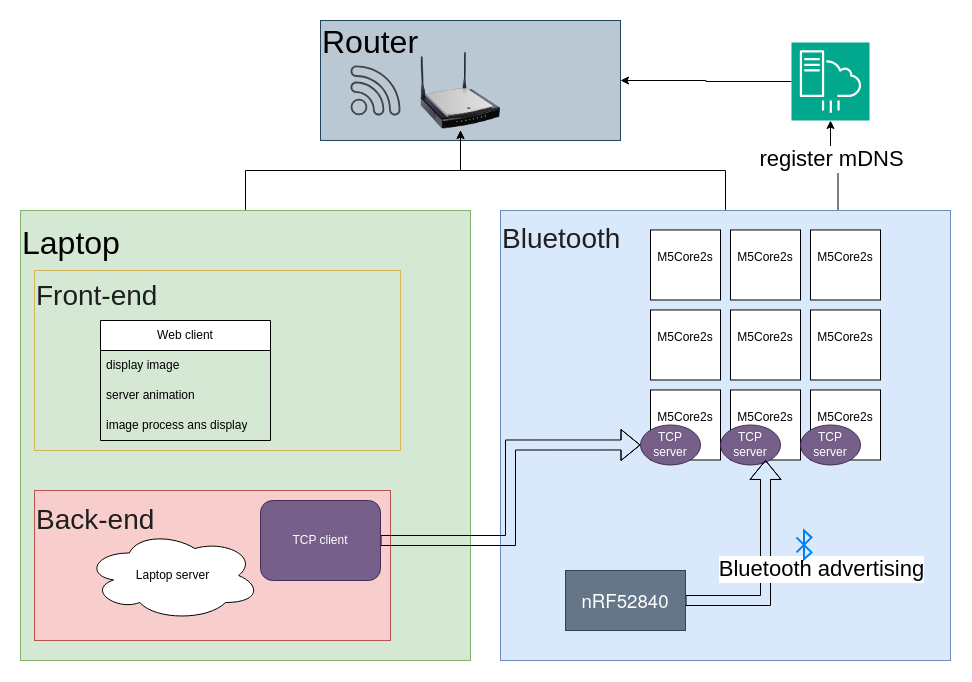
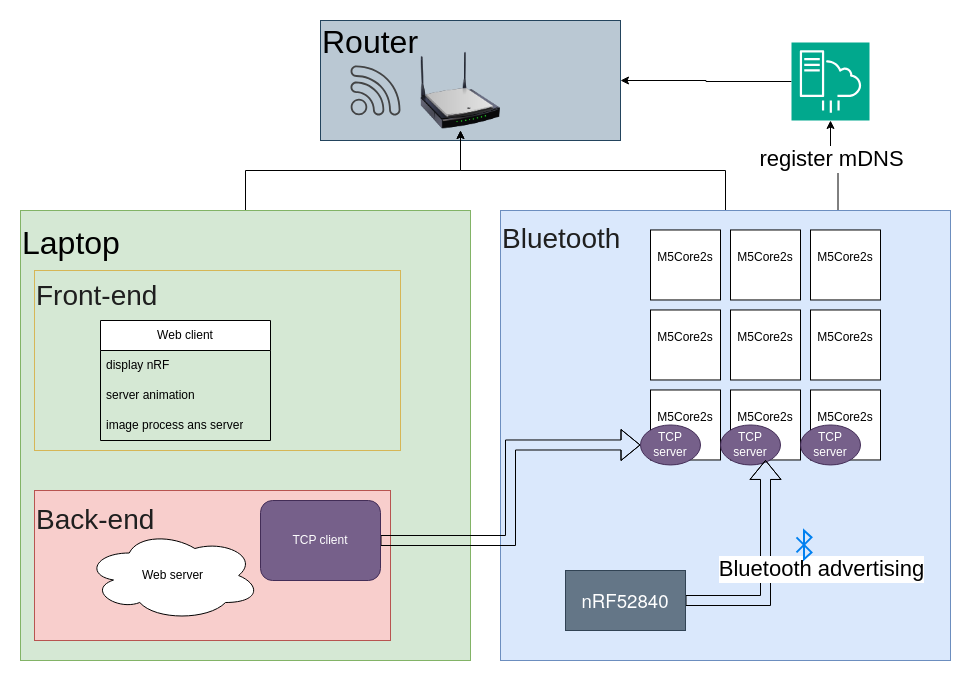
(144, 366) -> (139, 366)
(181, 426) -> (181, 426)
(173, 576) -> (173, 576)
